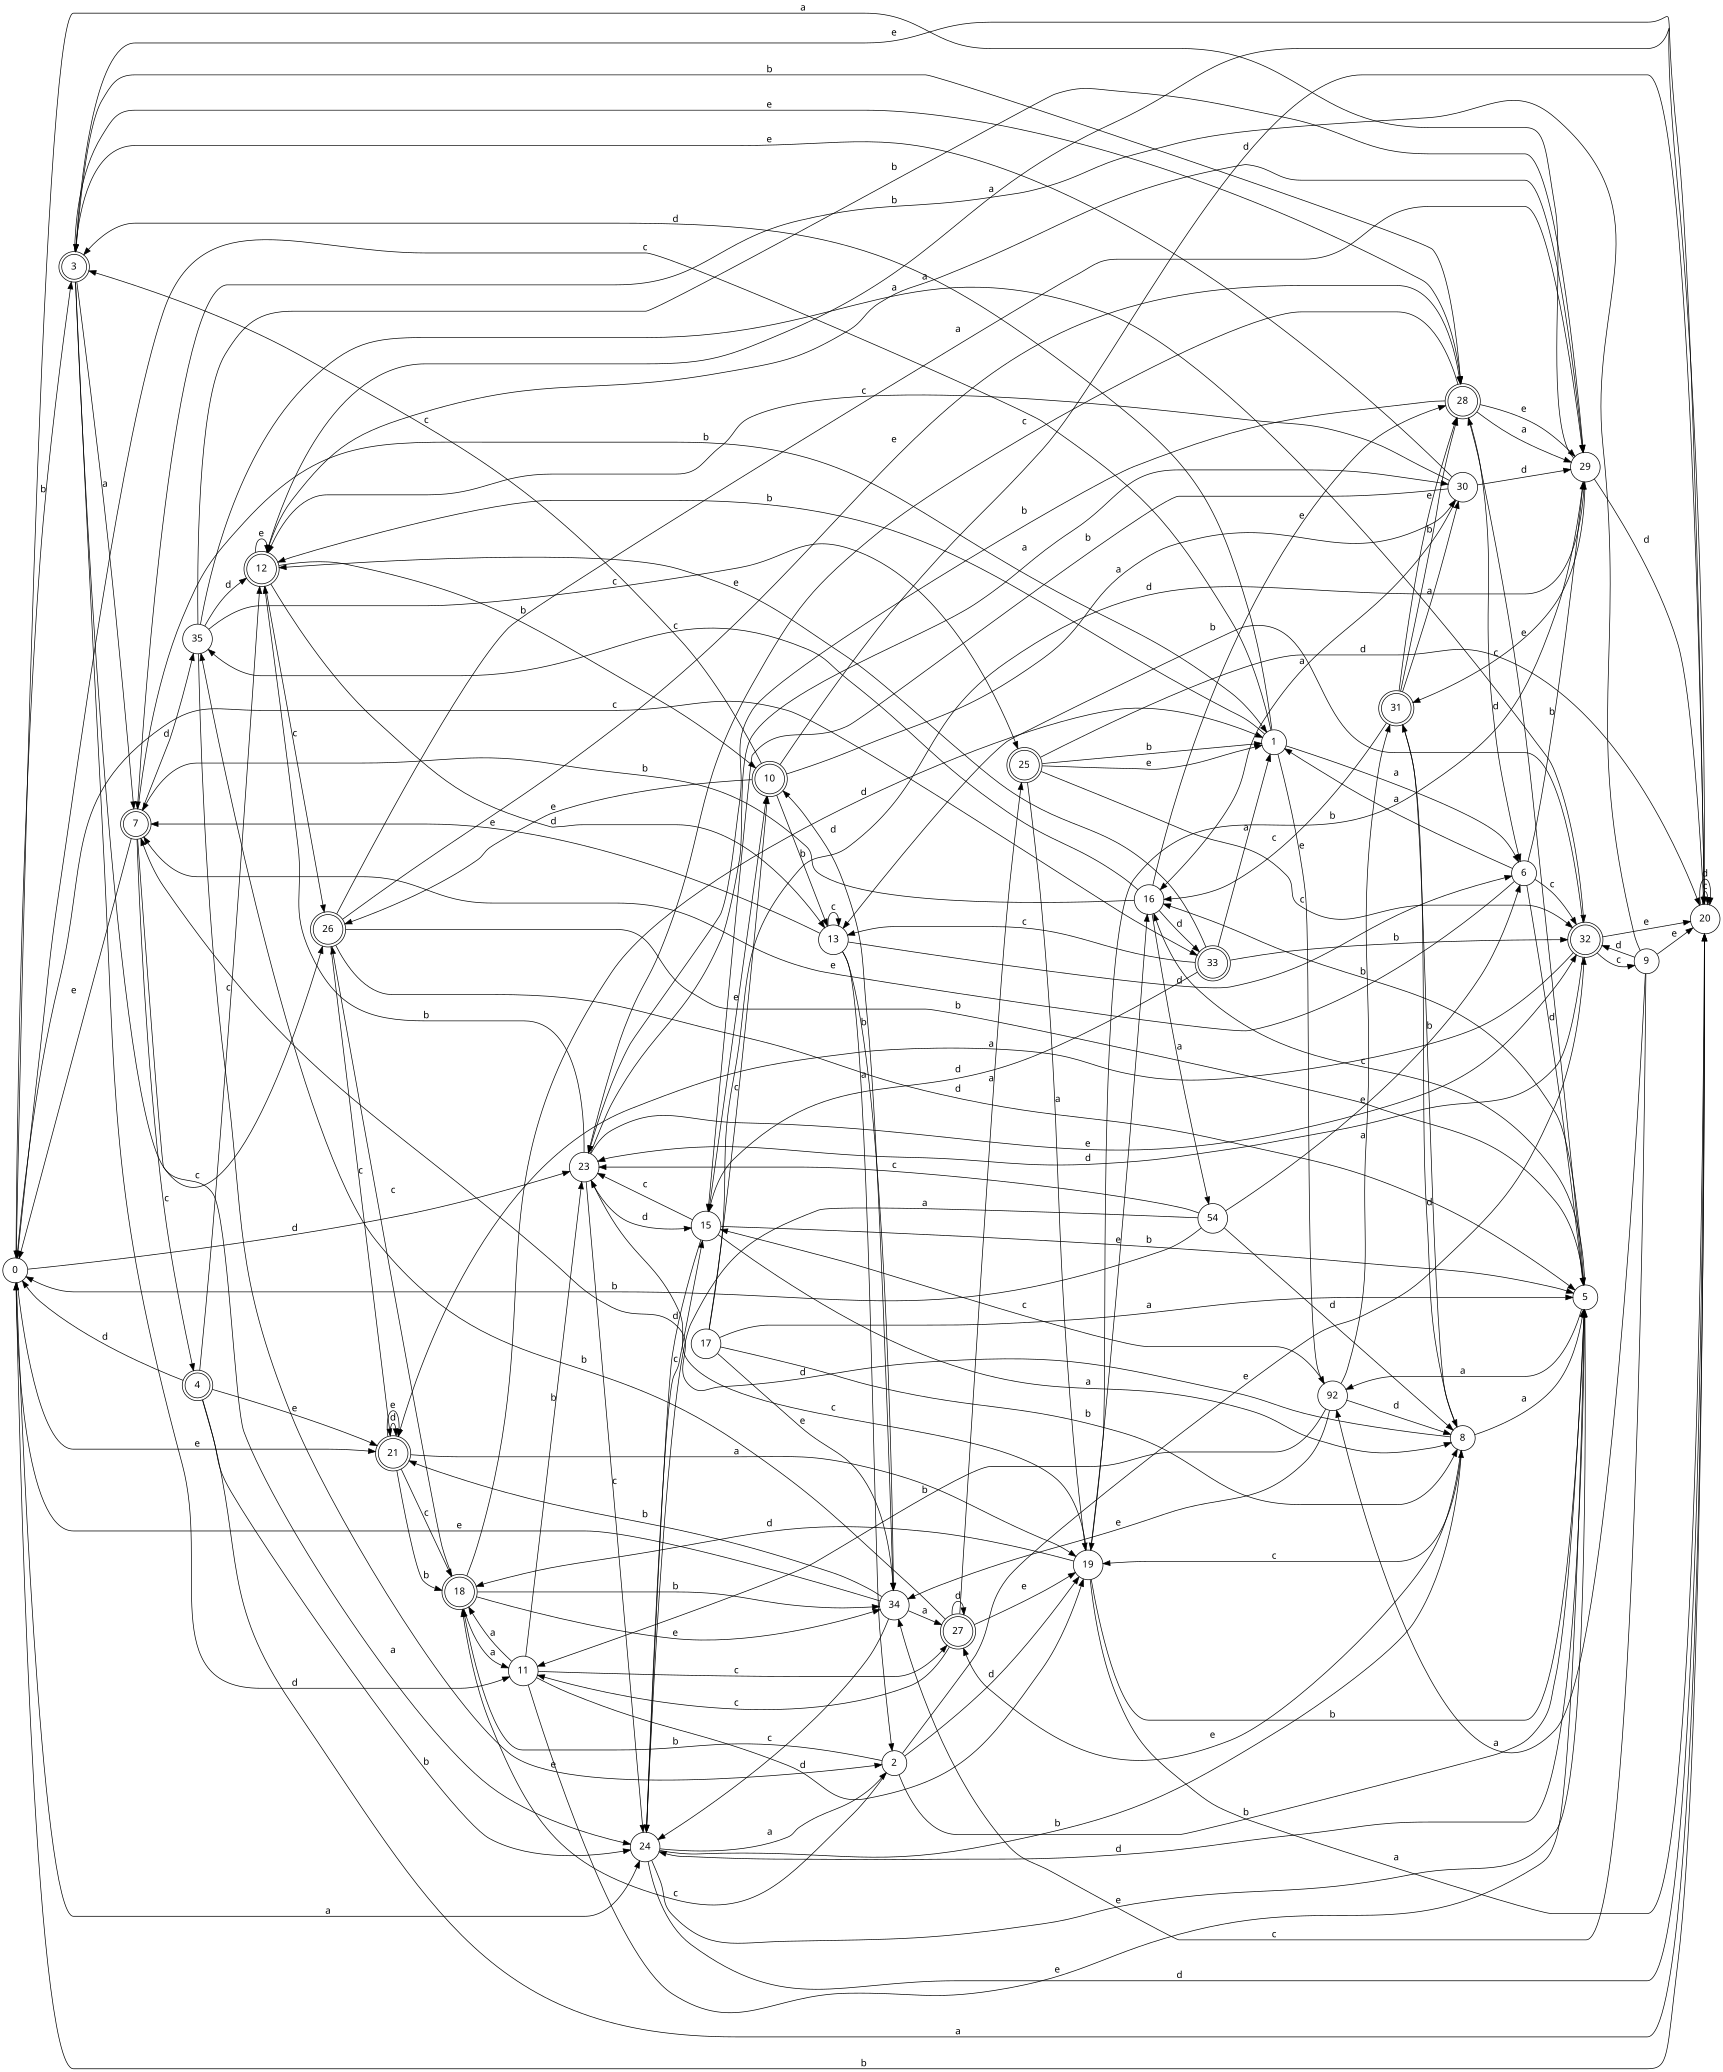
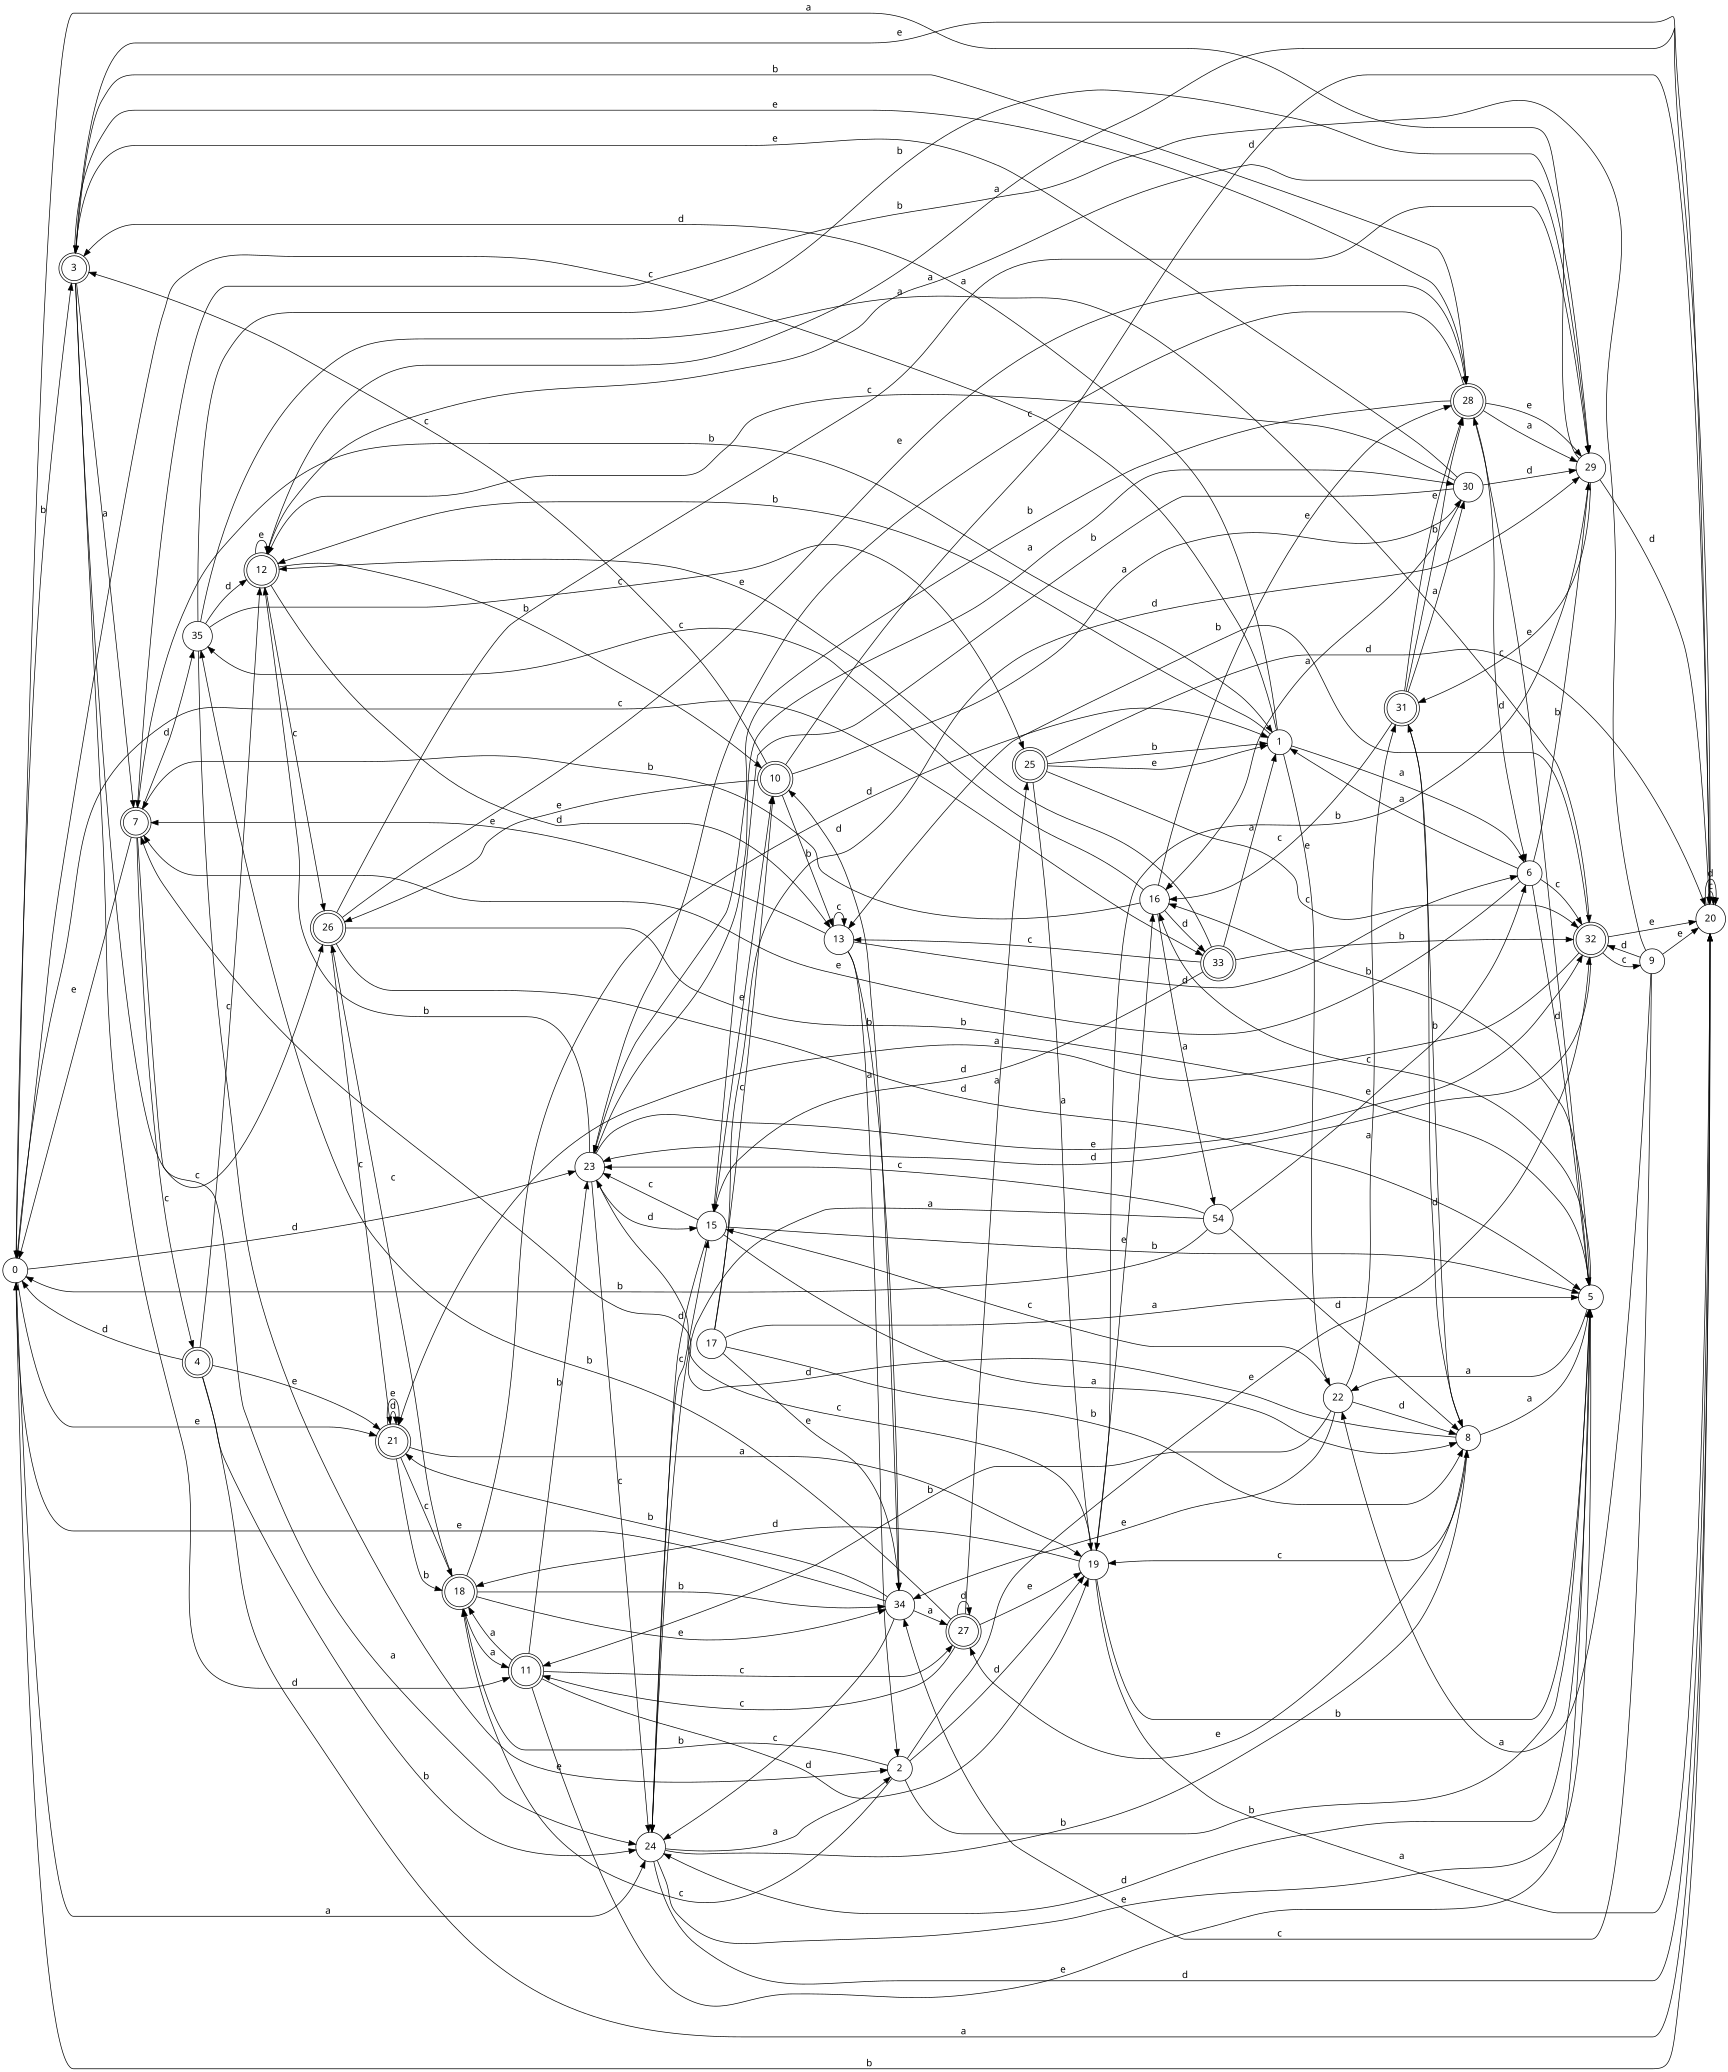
(1333, 1396) -> (1338, 1398)
(523, 1671) -> (526, 1671)
